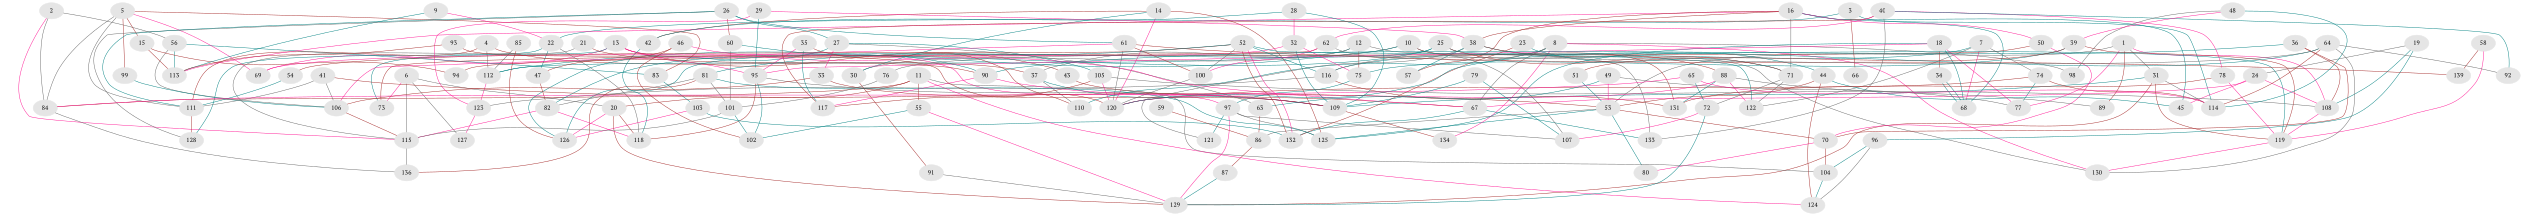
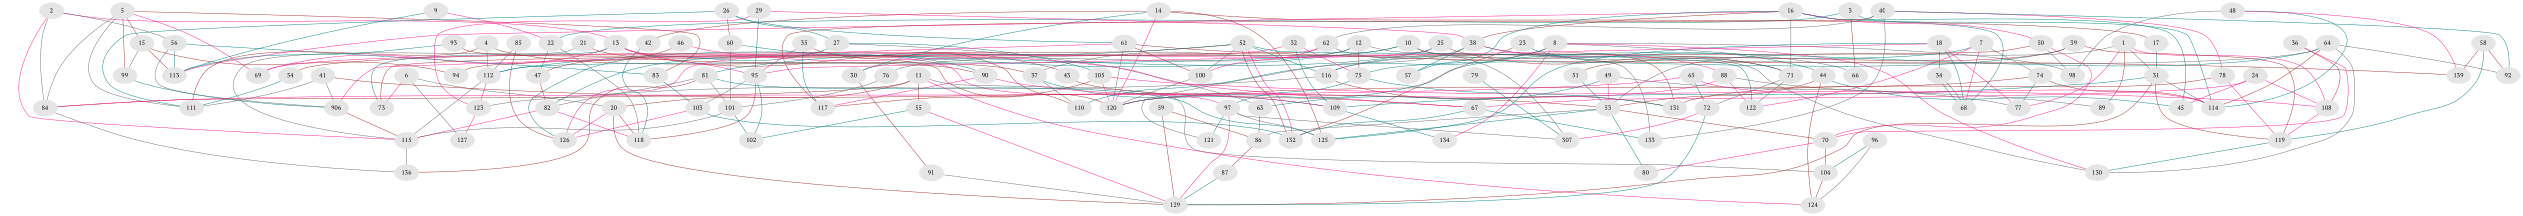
(1294, 11) -> none
(1602, 18) -> (1611, 17)
none -> (308, 21)
(2155, 21) -> (2360, 18)
(1605, 27) -> (1605, 27)
none -> (2156, 43)
(2417, 43) -> none
(1639, 52) -> none
(1895, 52) -> none
(985, 54) -> (985, 54)
(312, 55) -> (312, 55)
(1600, 56) -> (1600, 56)
none -> (133, 59)
none -> (2057, 59)
none -> (2496, 59)
(1509, 69) -> (1707, 52)
(822, 76) -> none
(1880, 81) -> (1880, 81)
(947, 92) -> (726, 92)
(1699, 92) -> (1516, 93)
(1472, 93) -> (1713, 93)
(1407, 96) -> none
(666, 107) -> none
(336, 108) -> (336, 108)
(407, 108) -> (448, 108)
(2404, 117) -> (2404, 117)
(1370, 119) -> (1370, 119)
(2137, 129) -> (2137, 129)
(192, 140) -> none
(1567, 140) -> (1567, 140)
none -> (1168, 157)
(2189, 157) -> (2189, 157)
(1819, 189) -> (1819, 189)
